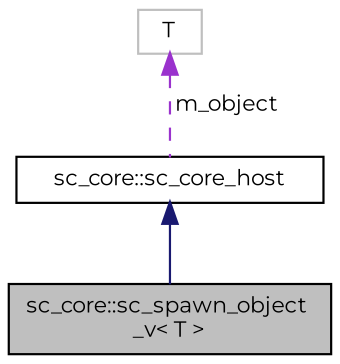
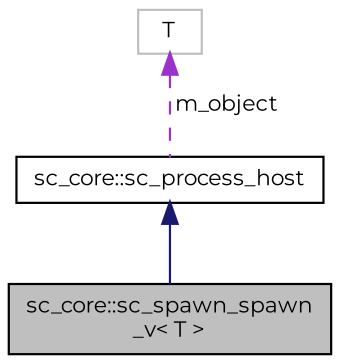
(170, 180) -> (170, 180)
(170, 319) -> (170, 319)
